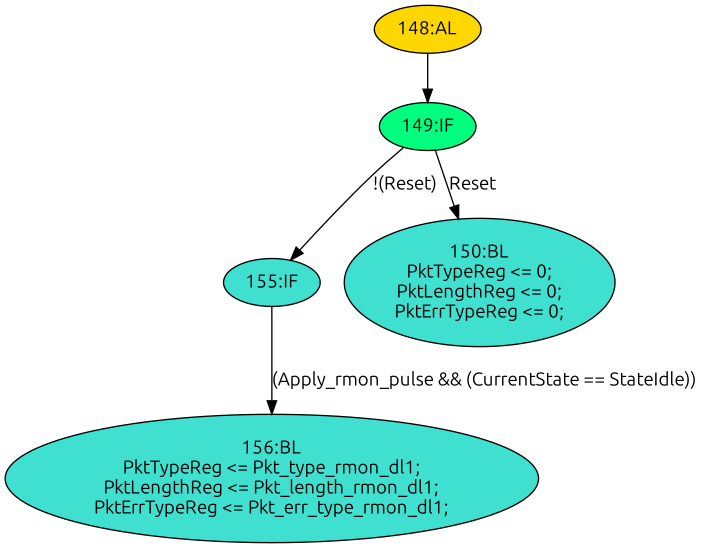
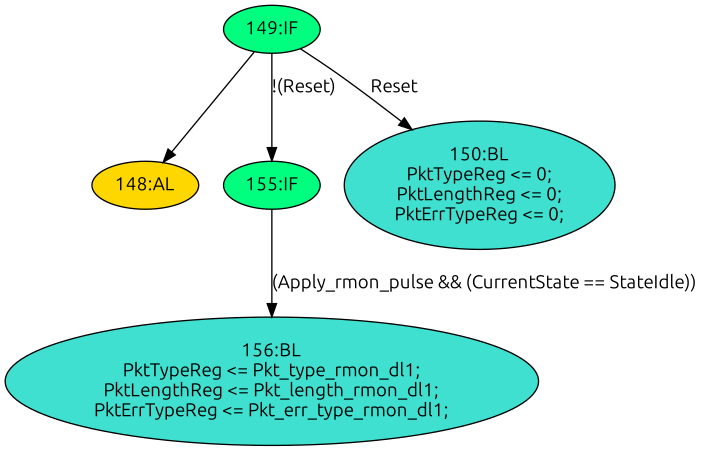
(428, 71) -> (213, 102)
(272, 282) -> (272, 185)
